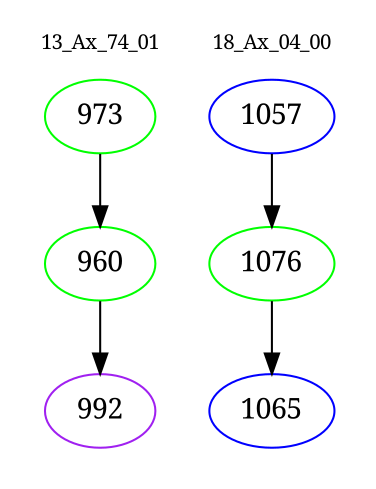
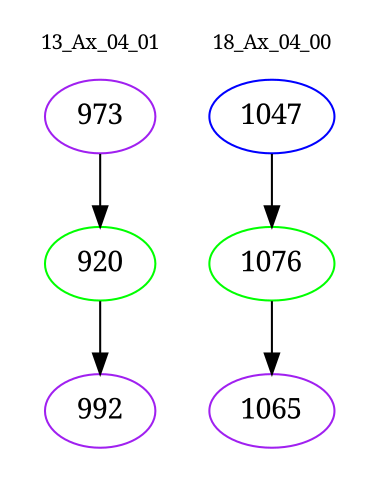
(100, 44) -> (100, 44)
(100, 117) -> (100, 117)
(272, 117) -> (272, 117)
(100, 264) -> (100, 264)
(272, 411) -> (272, 411)
